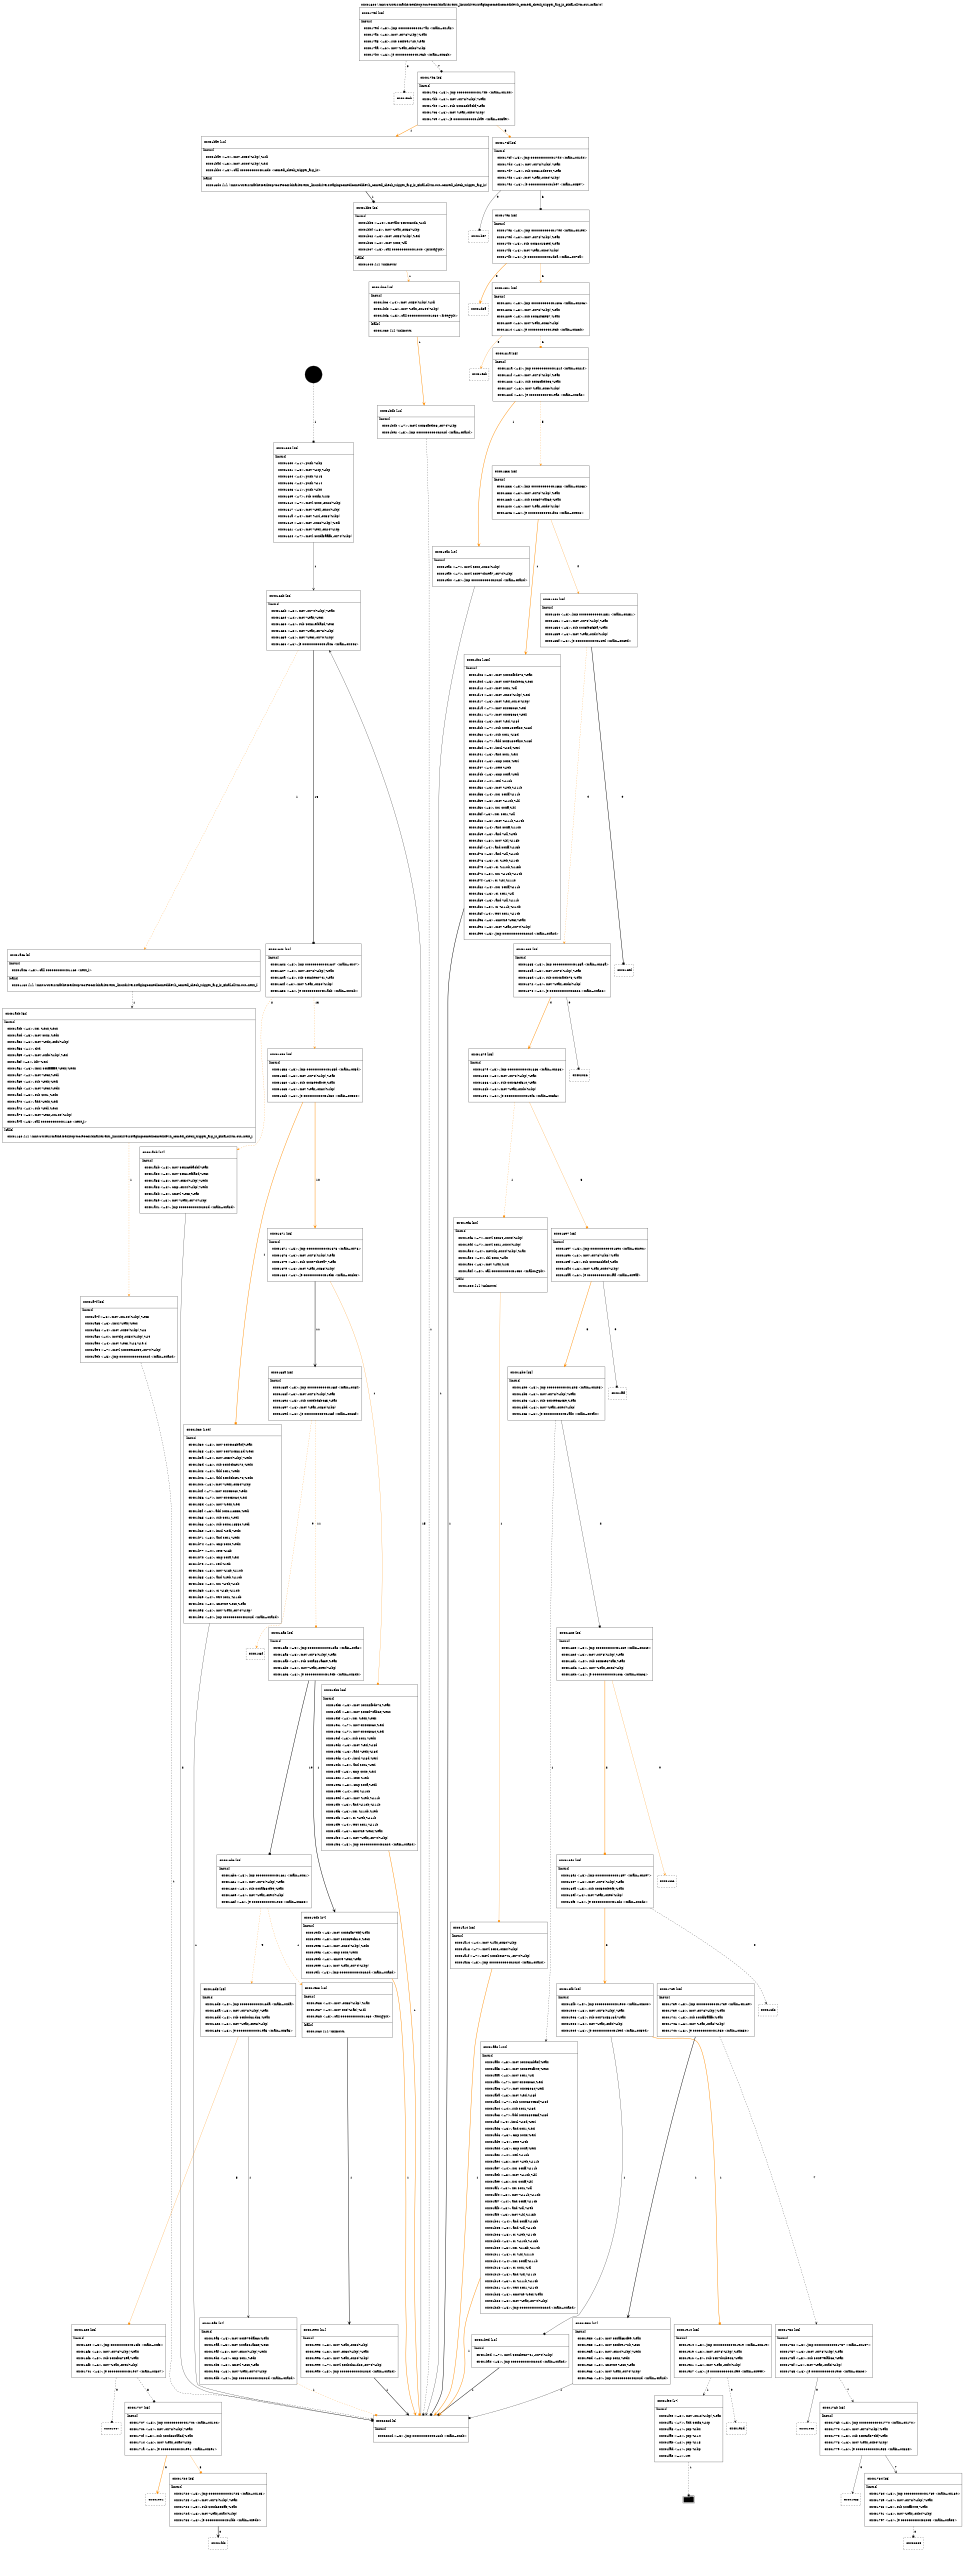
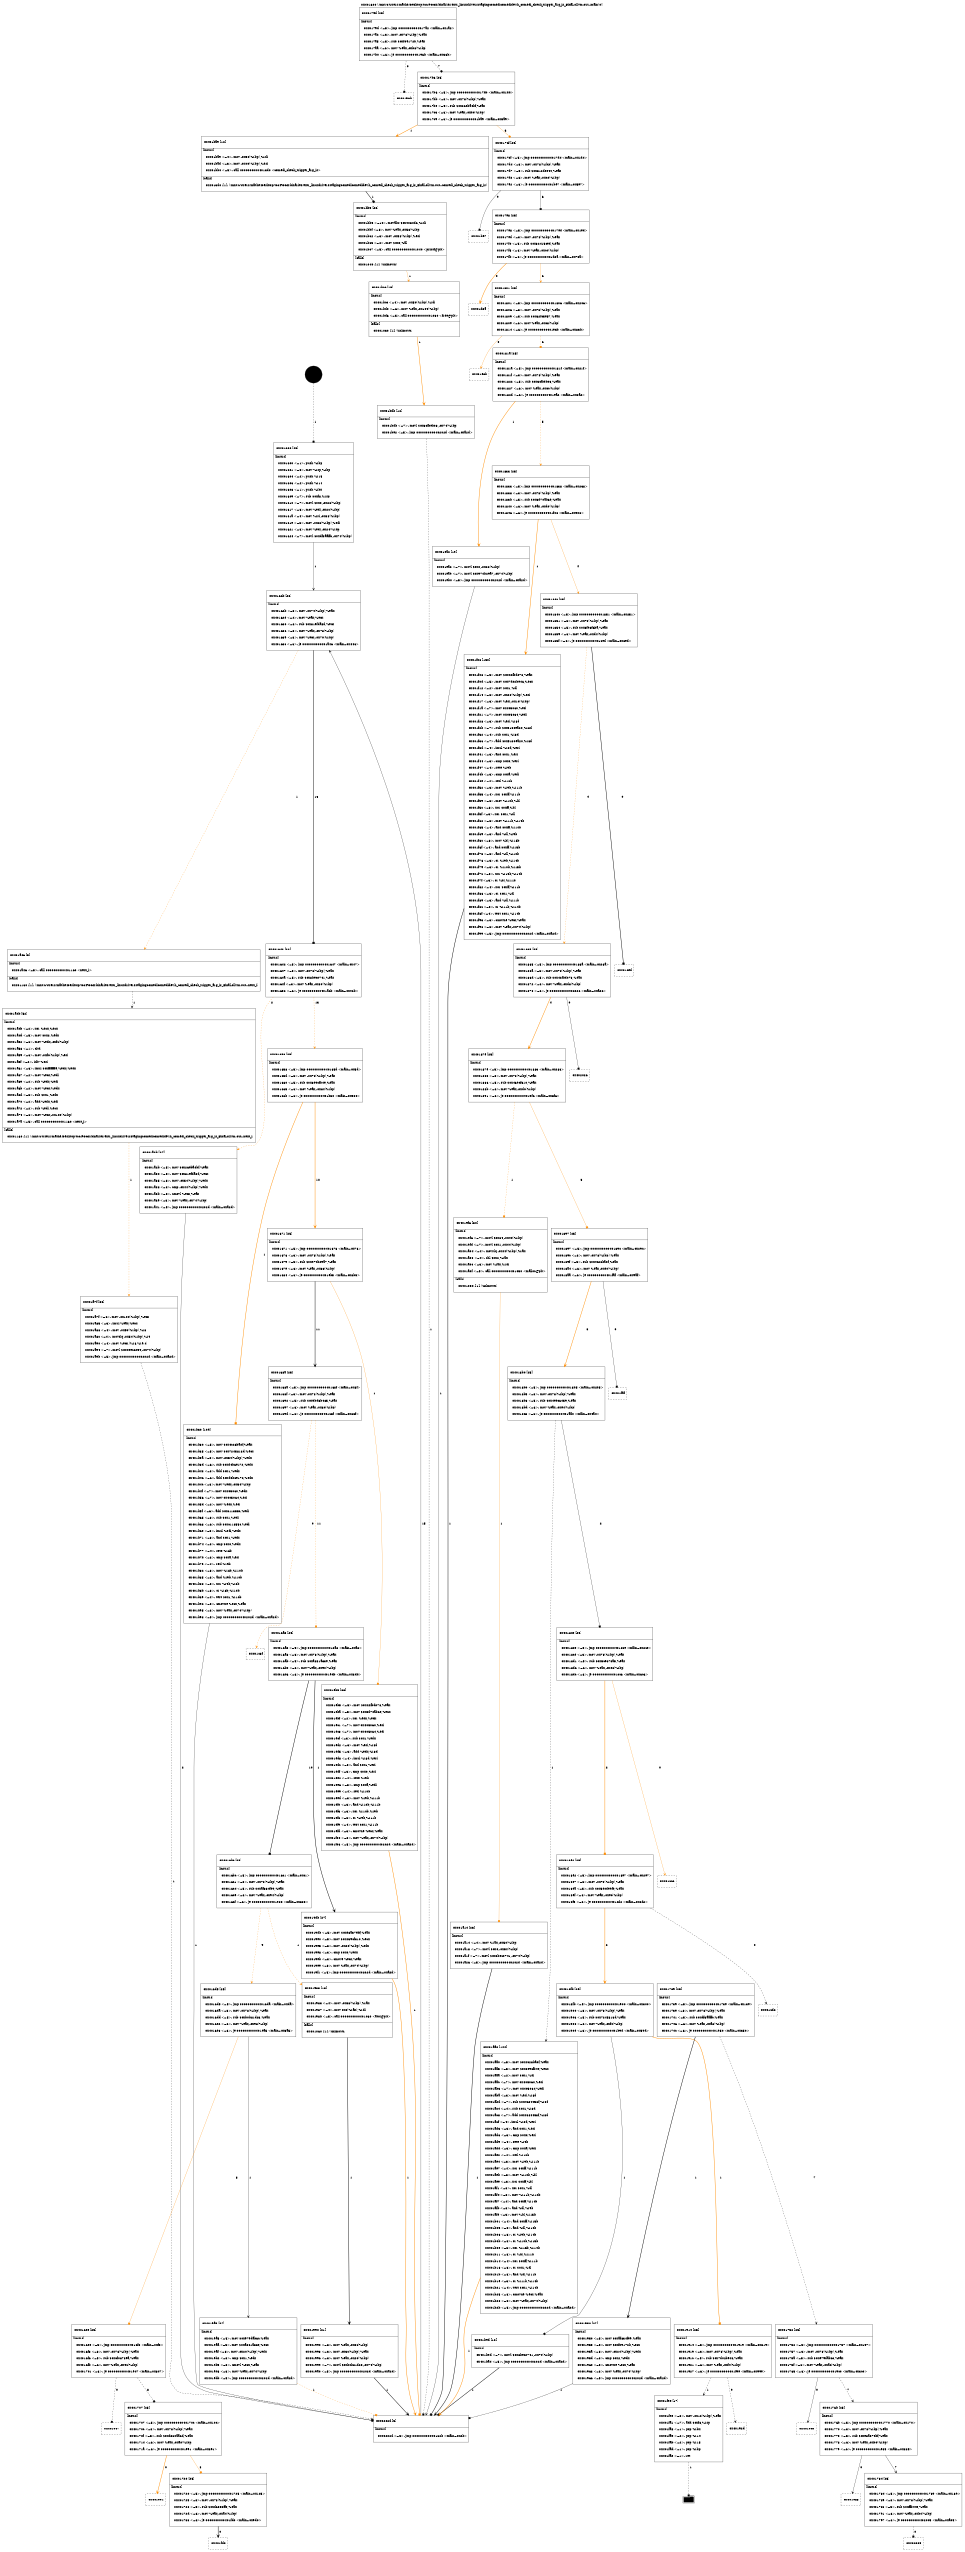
(467, 2193) -> (467, 2193)
